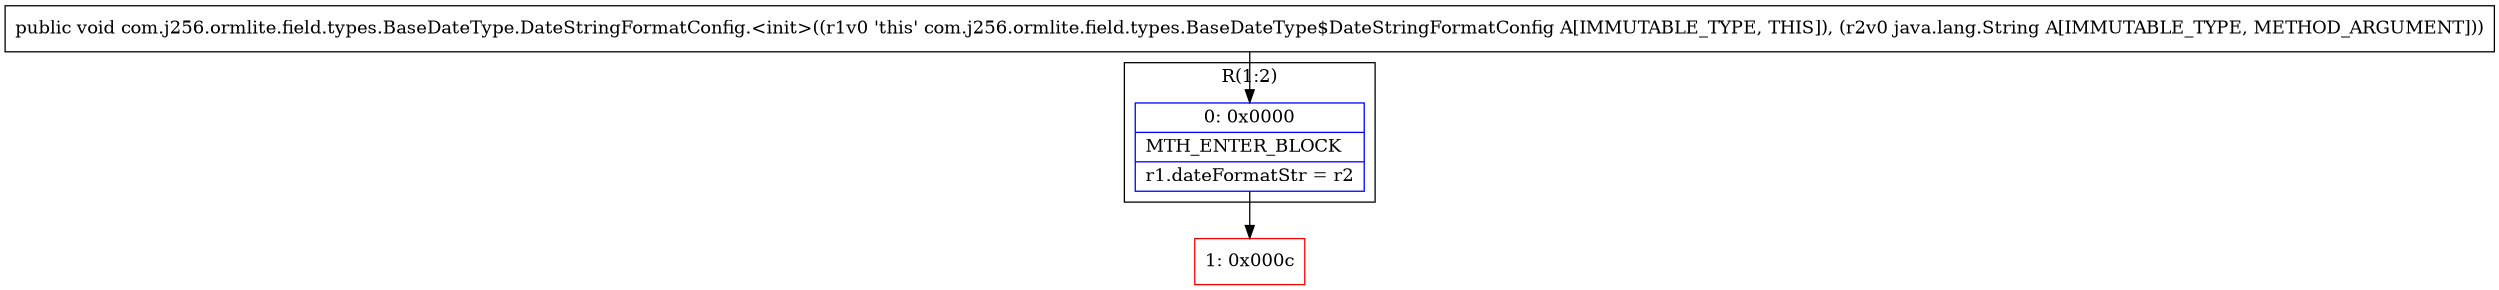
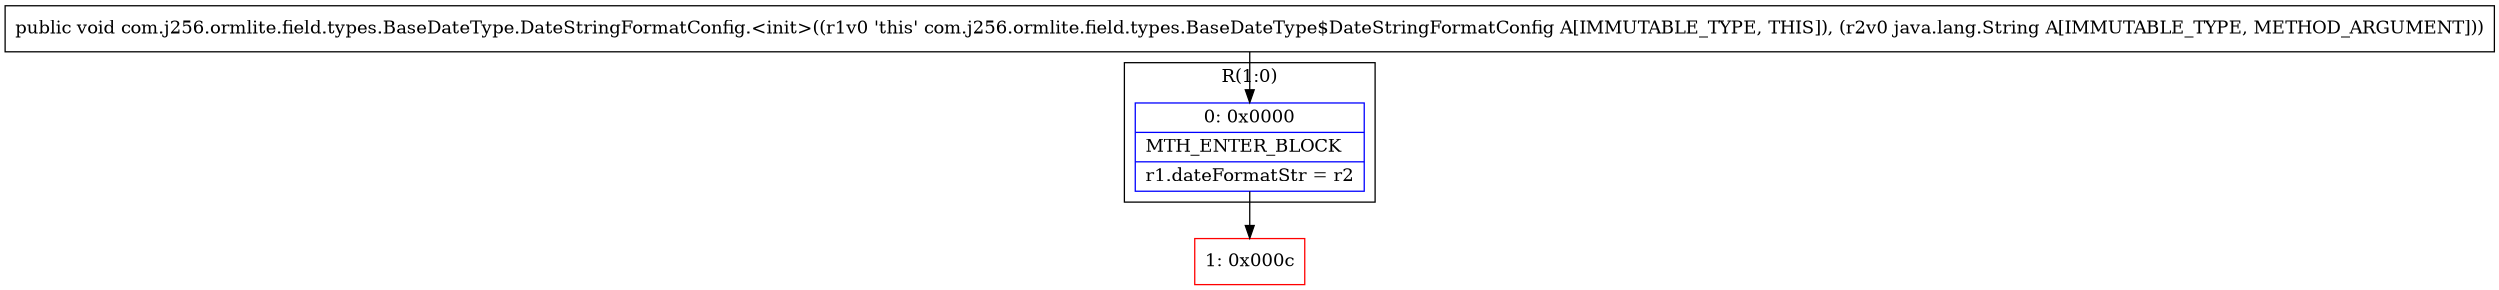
(1250, 77) -> (1250, 77)
